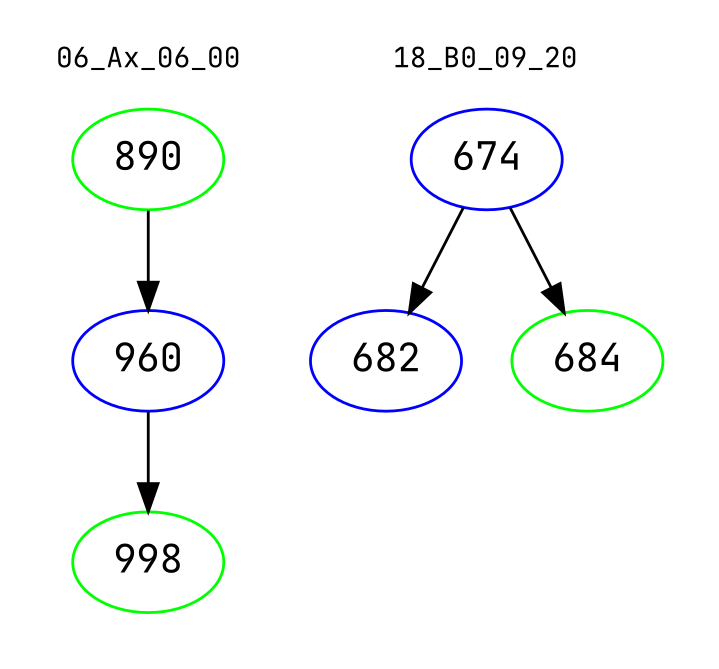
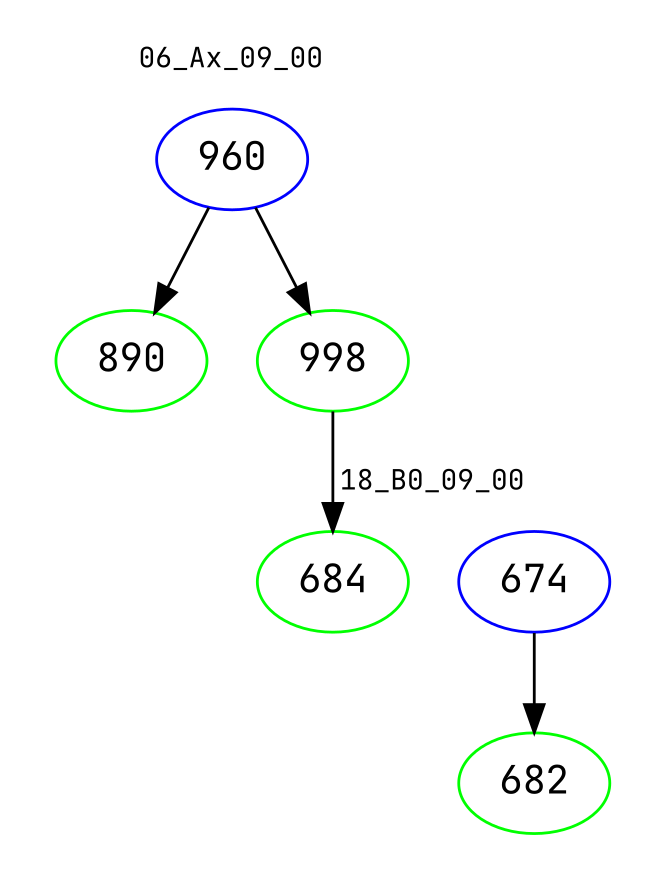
(150, 60) -> (232, 60)
(487, 60) -> (434, 483)
(148, 246) -> (188, 248)
(531, 248) -> (333, 473)
(386, 361) -> (534, 783)
